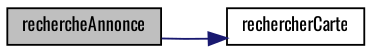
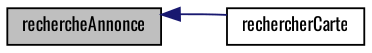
(185, 39) -> (203, 14)
